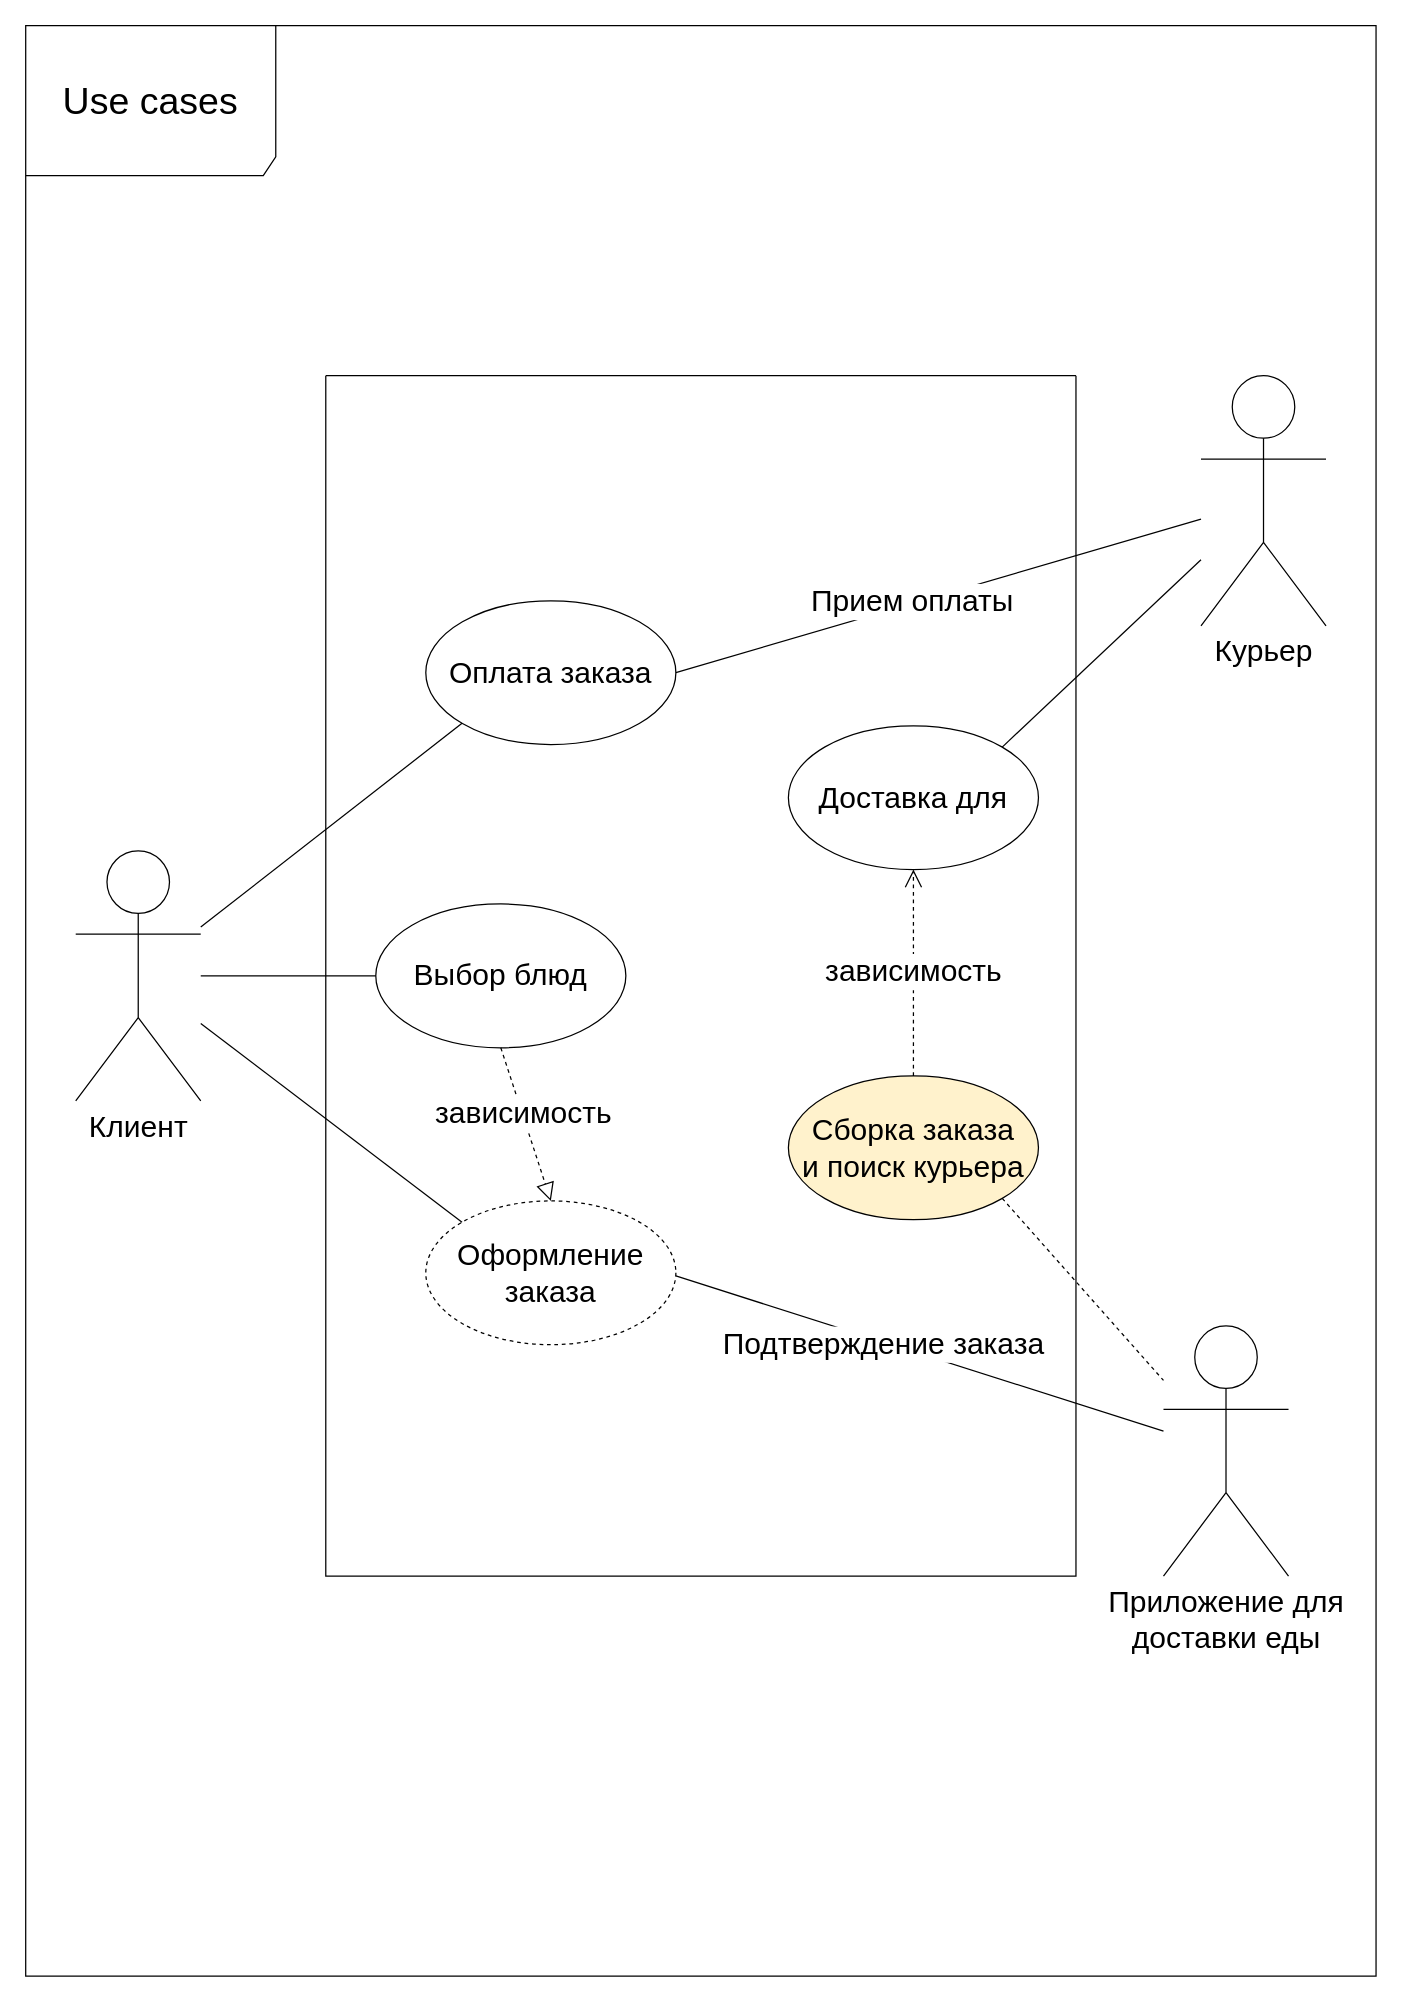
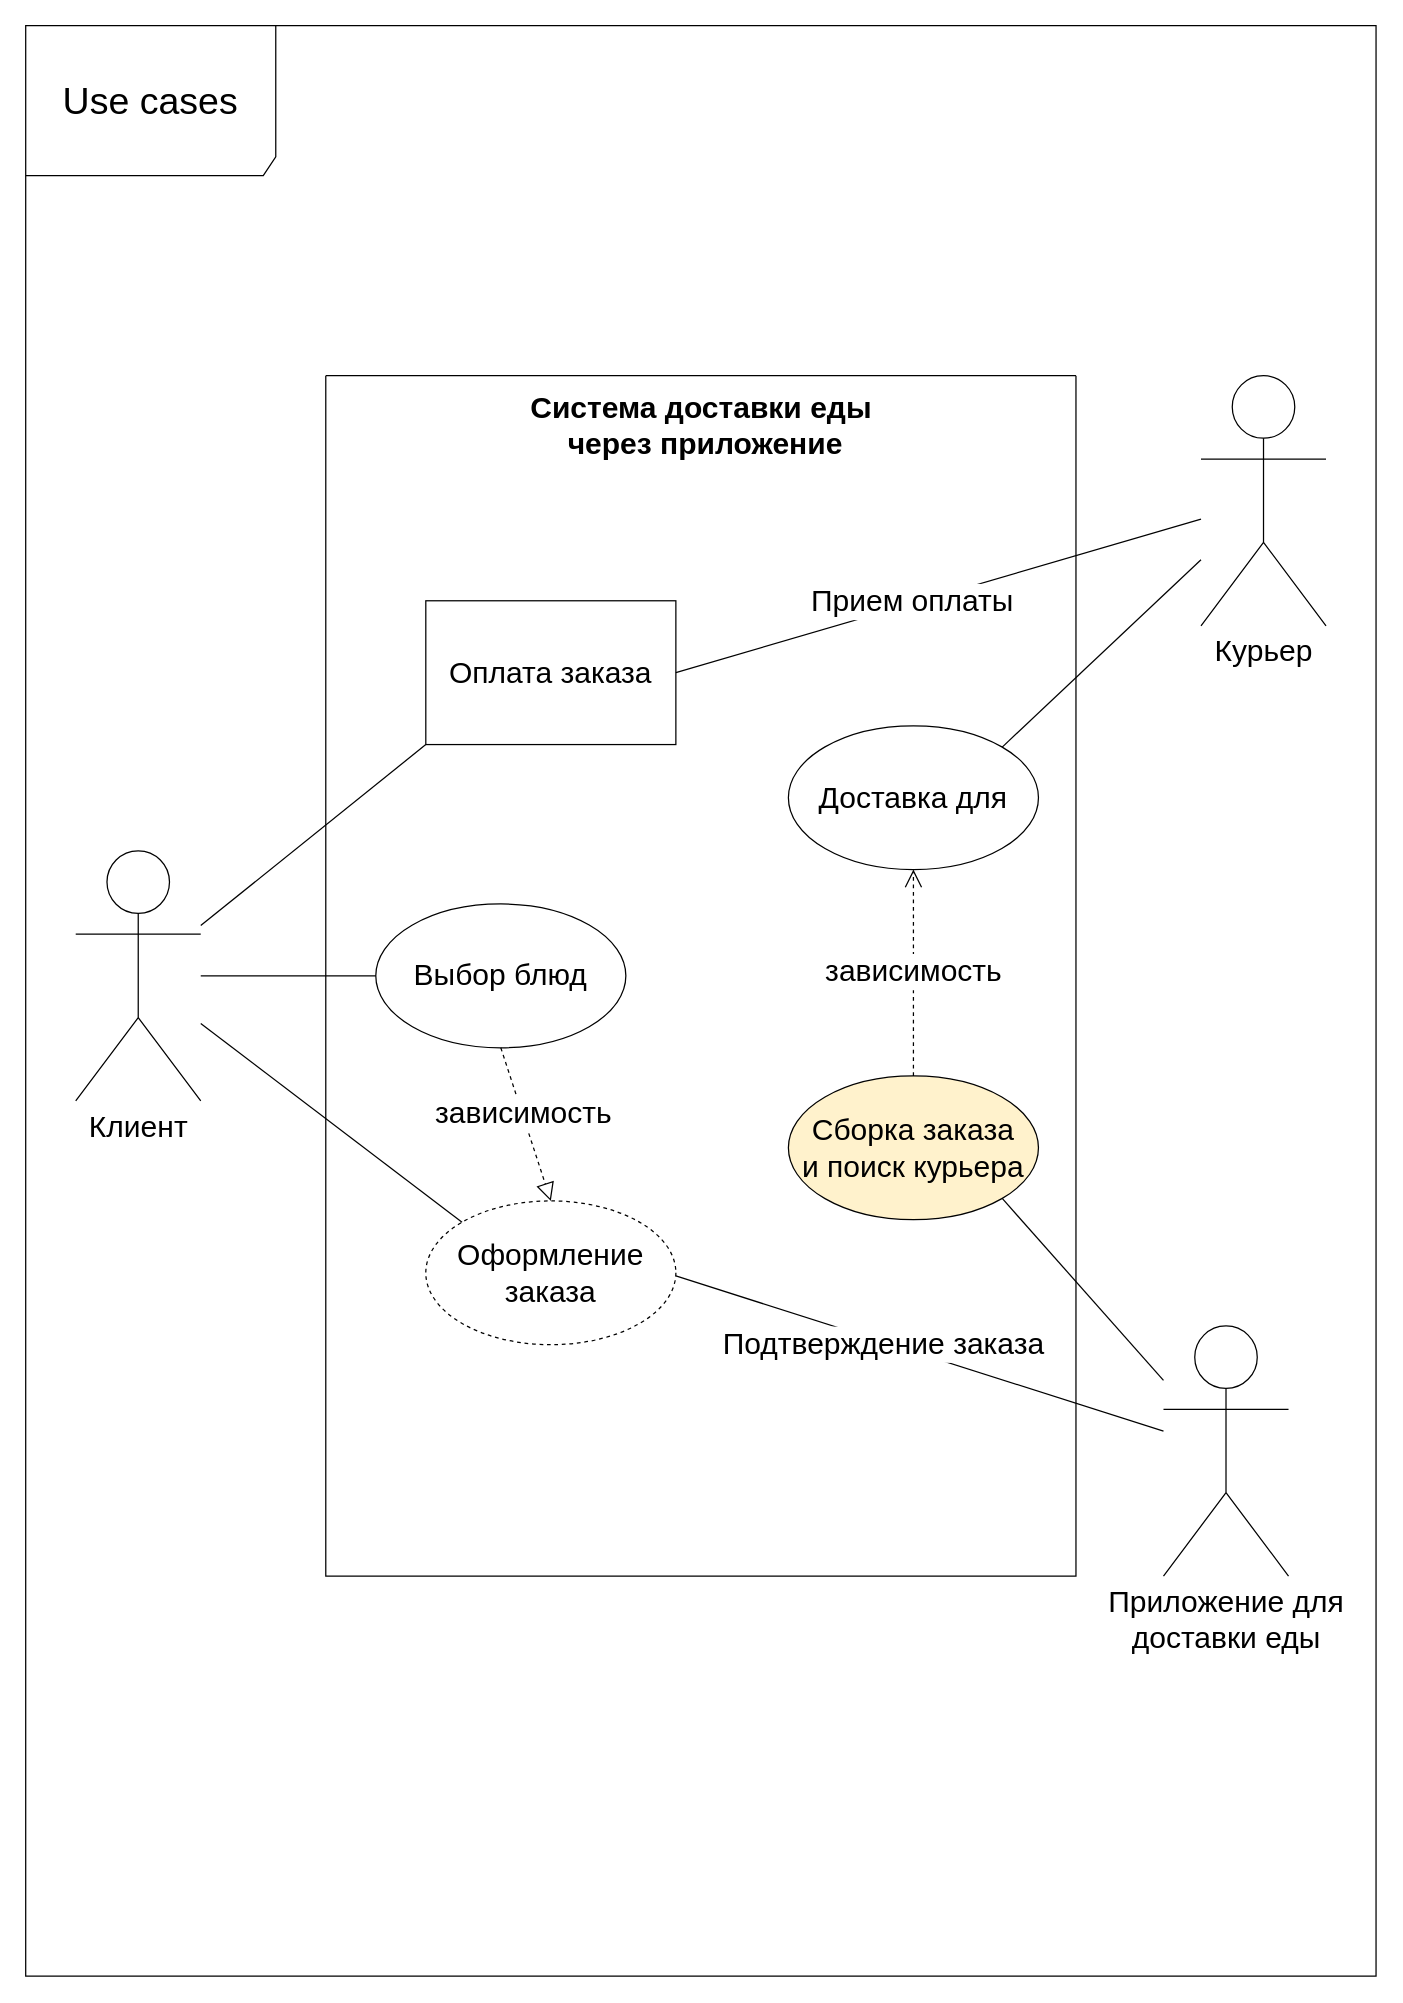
none -> (701, 426)
(551, 673) -> (551, 673)
(1082, 1289) -> (1082, 1289)
